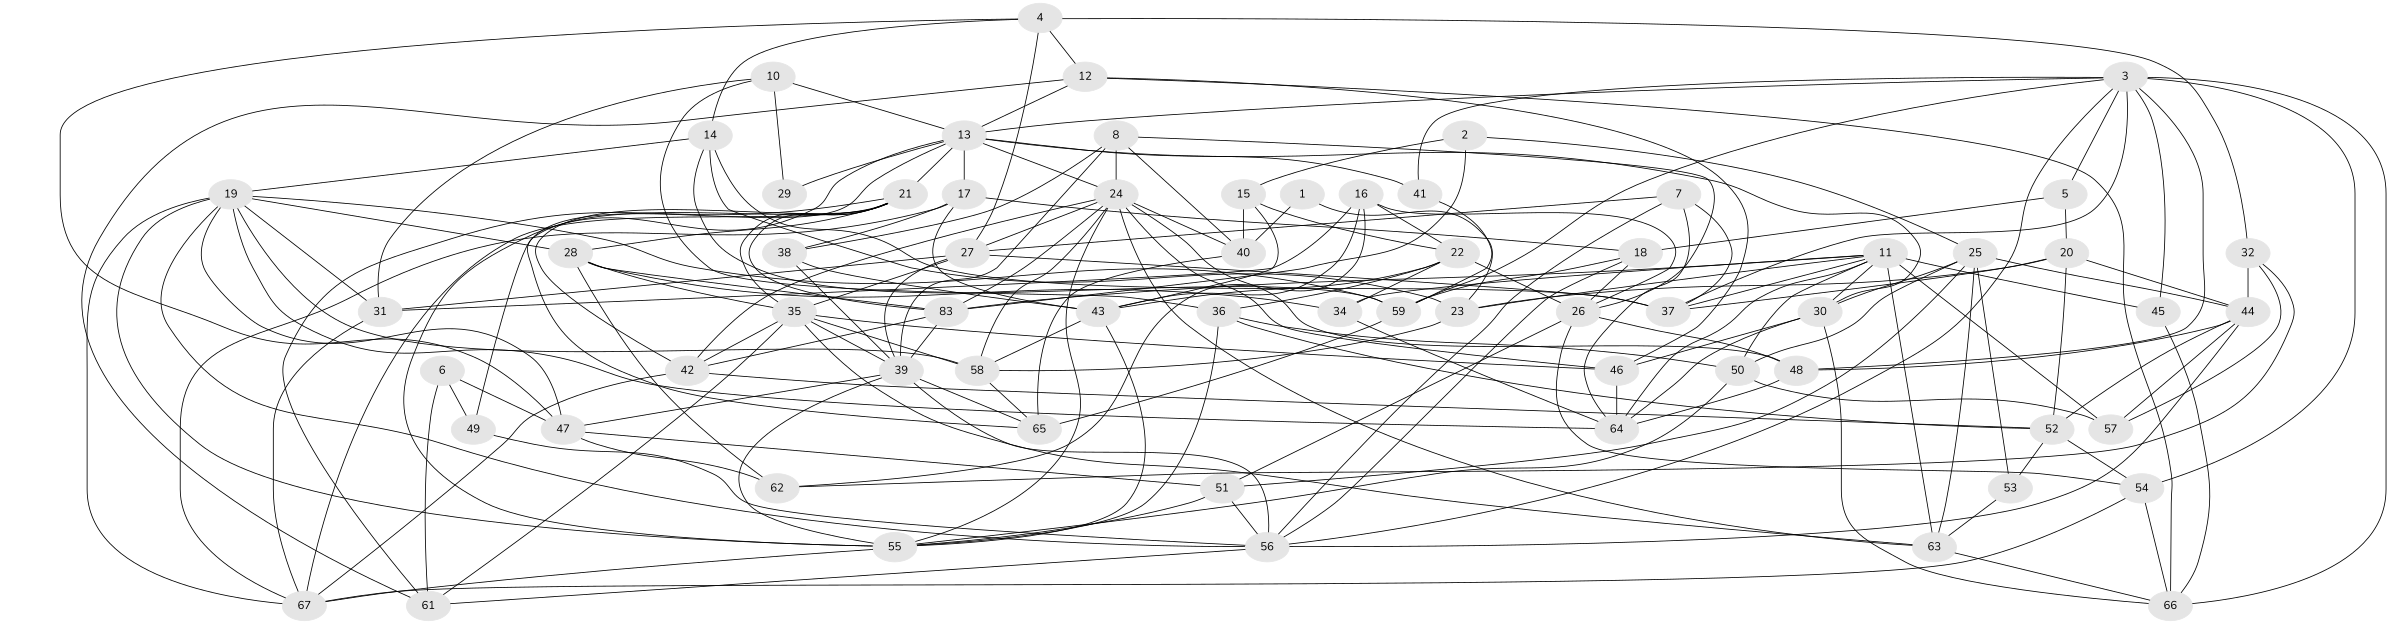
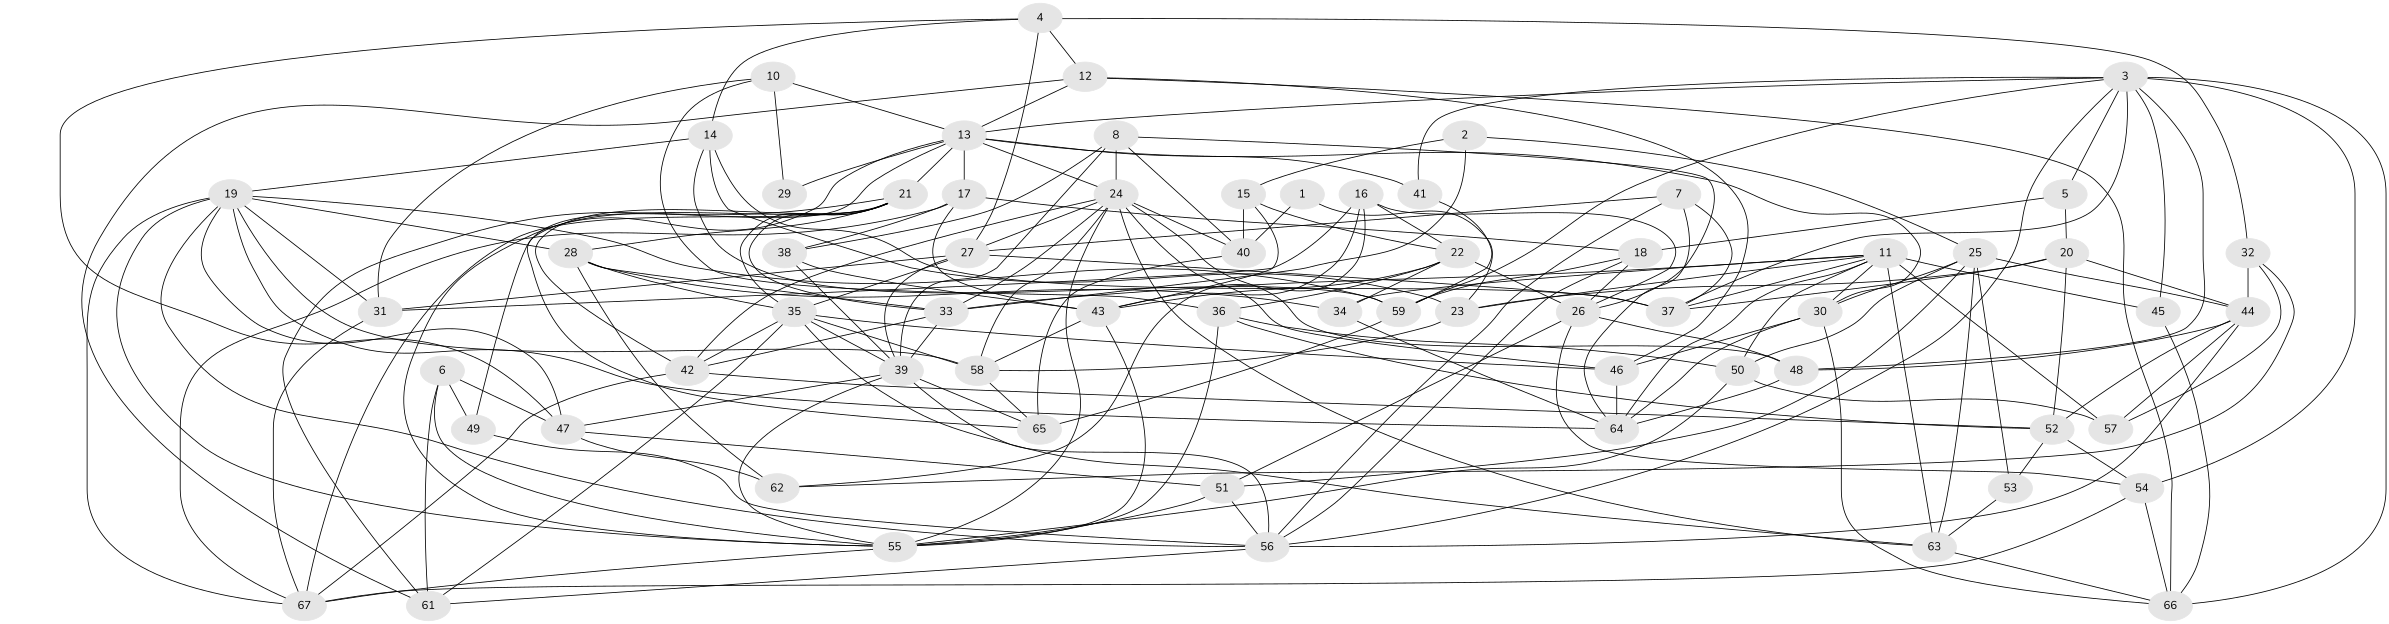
(946, 312) -> (946, 312)
none -> (621, 512)
